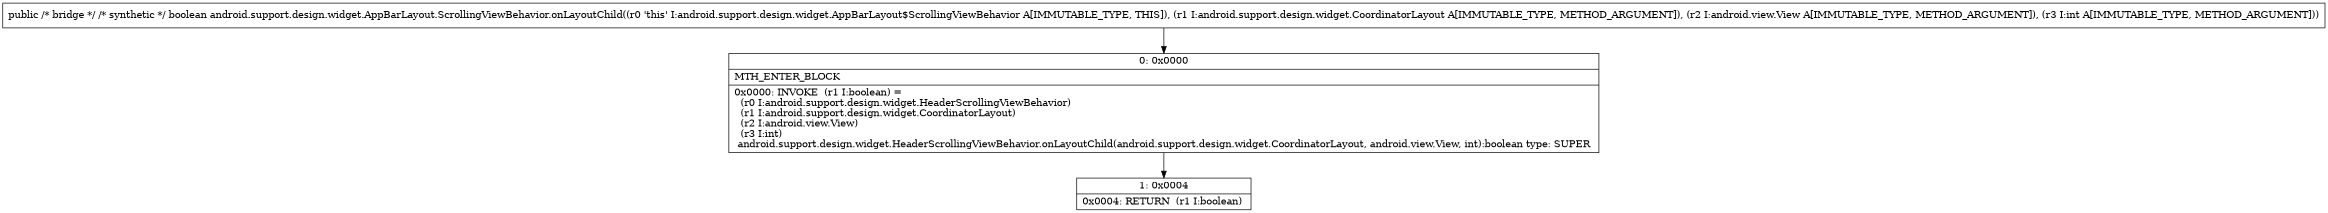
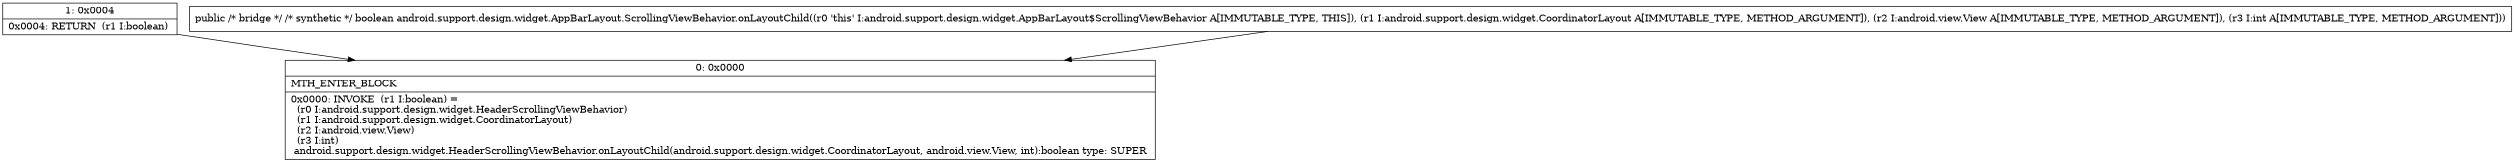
(1164, 162) -> (263, 47)
